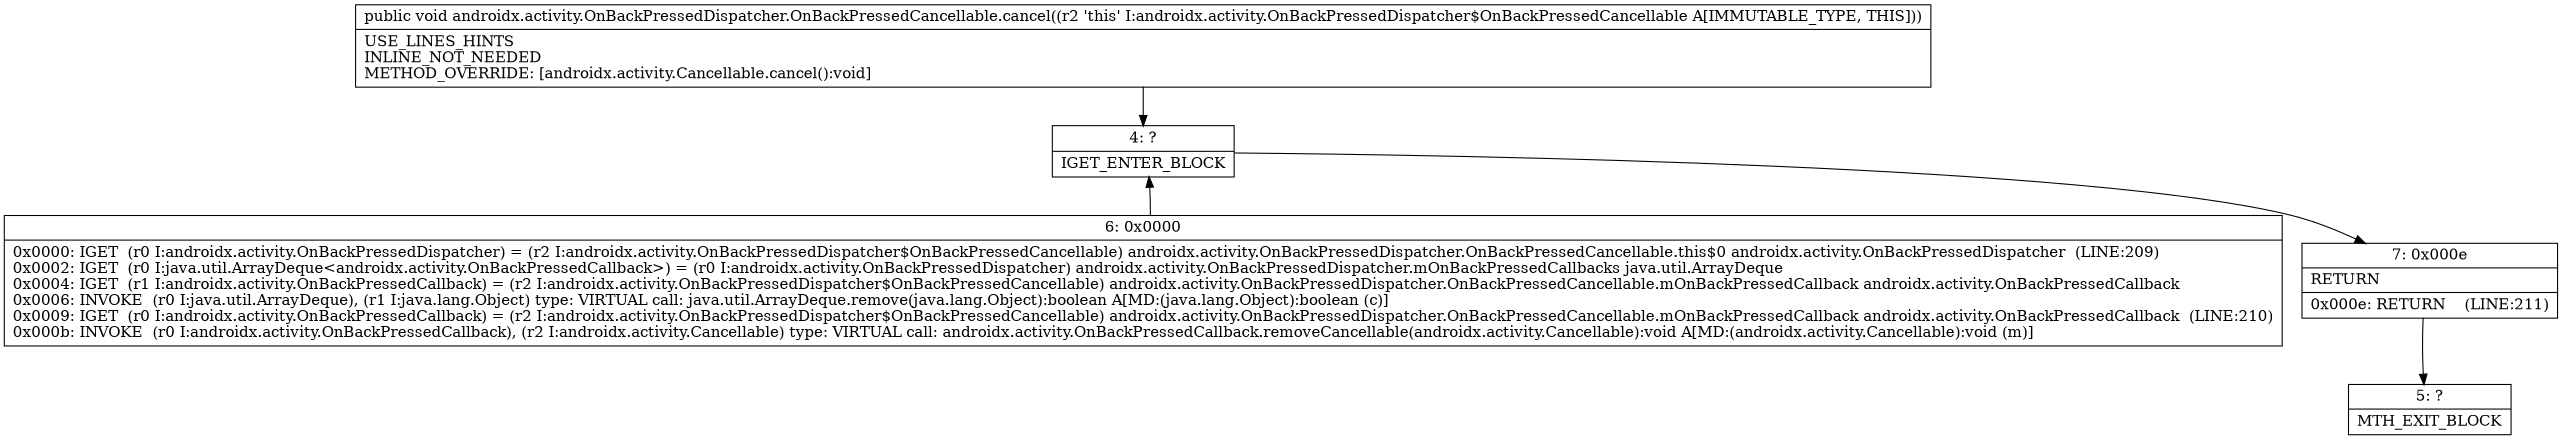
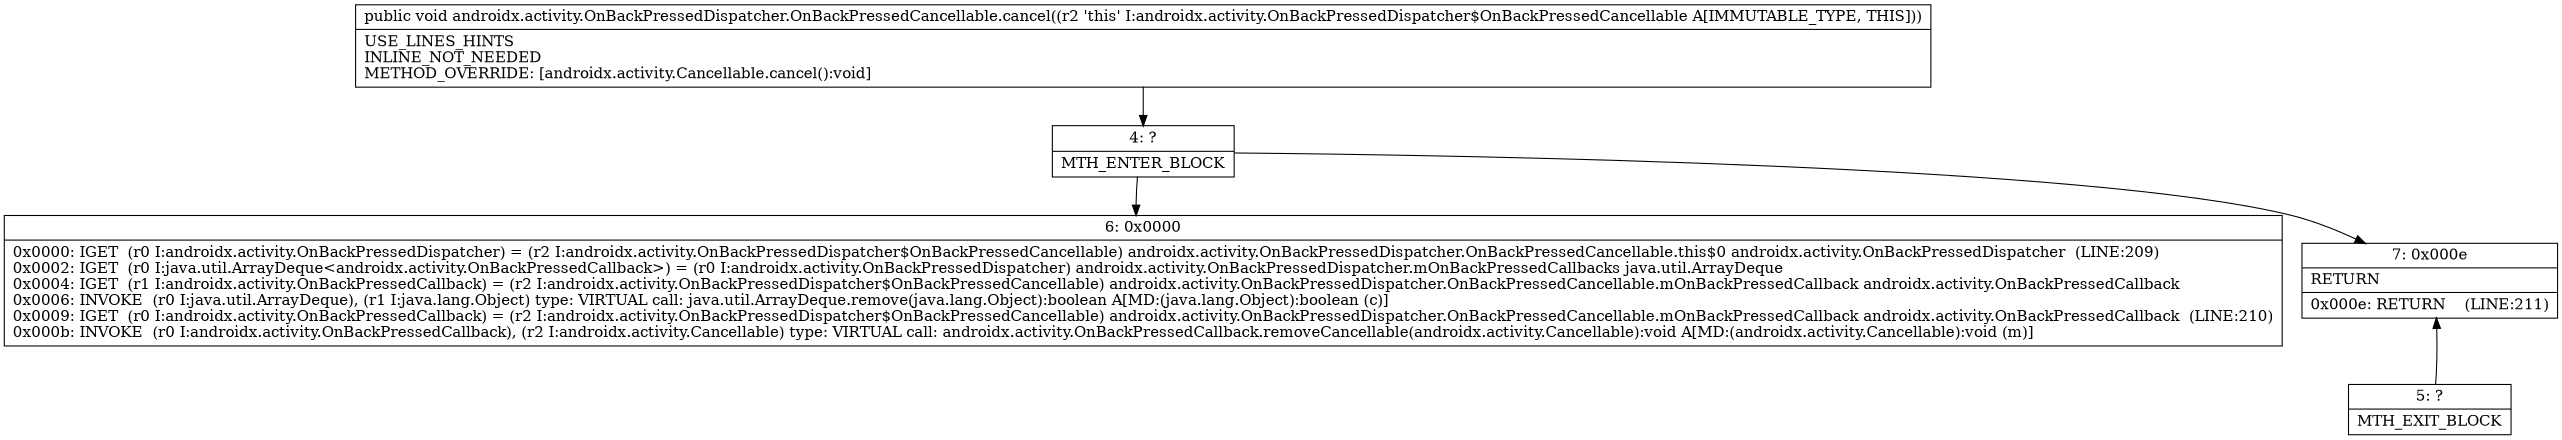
(1143, 164) -> (1143, 164)
(1150, 202) -> (1137, 191)
(2423, 346) -> (2437, 357)
